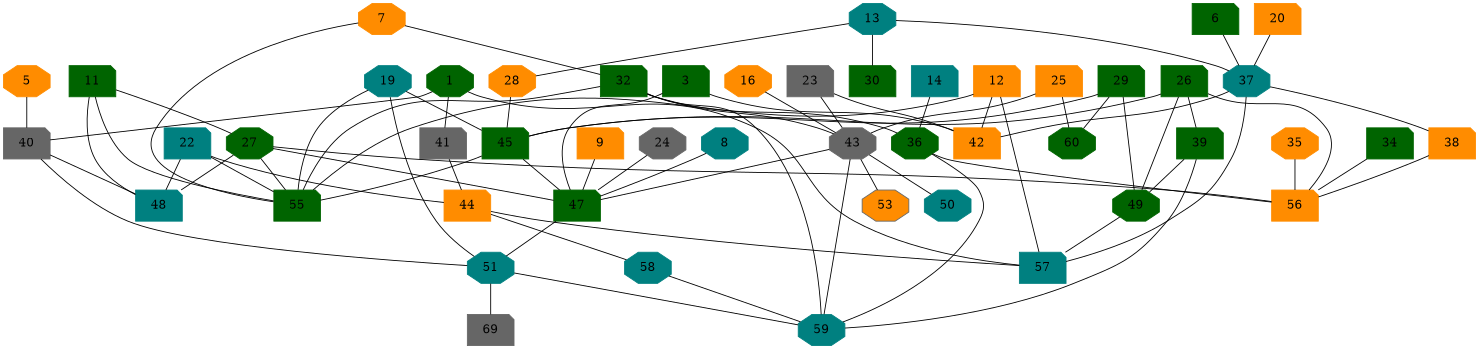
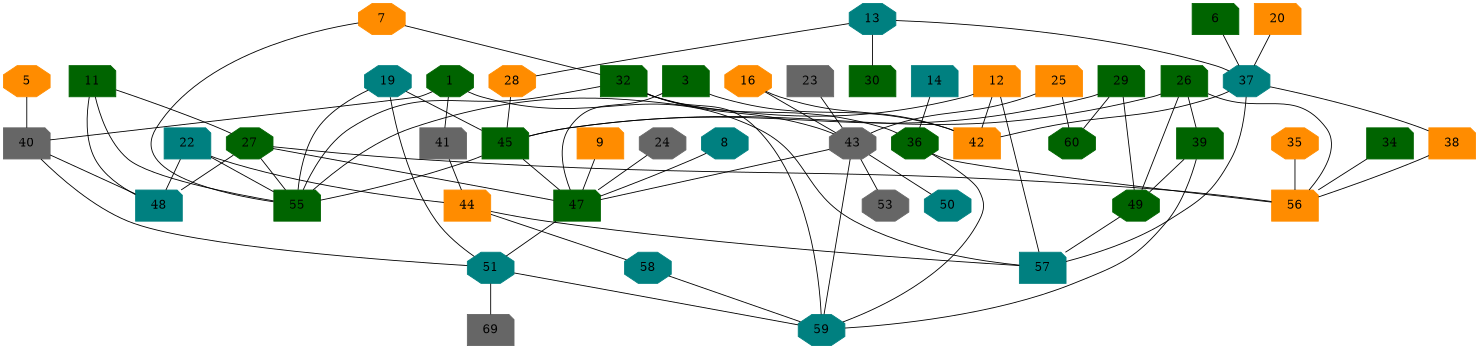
(872, 107) -> (817, 106)
(885, 206) -> (885, 206)
